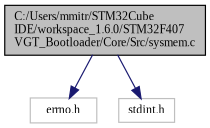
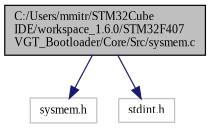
(64, 110) -> (64, 110)
